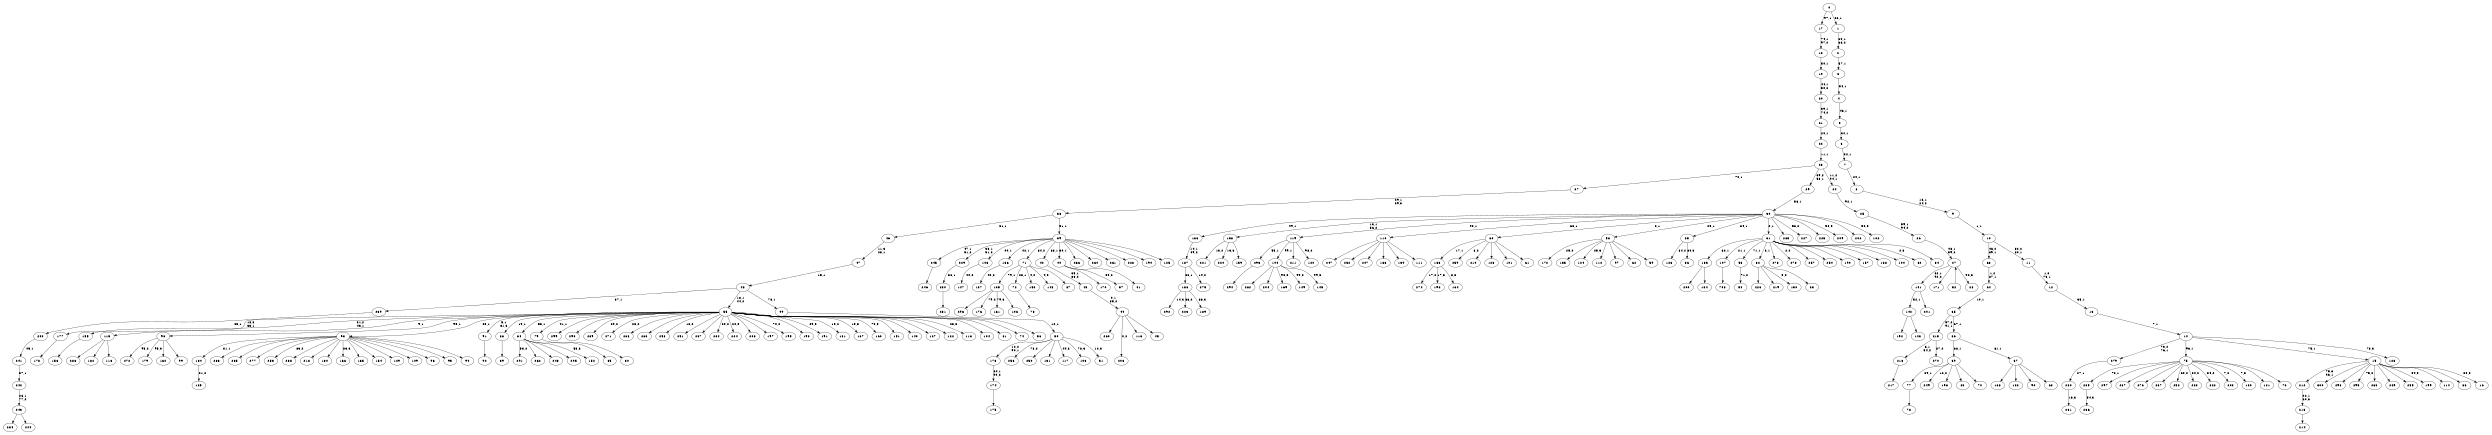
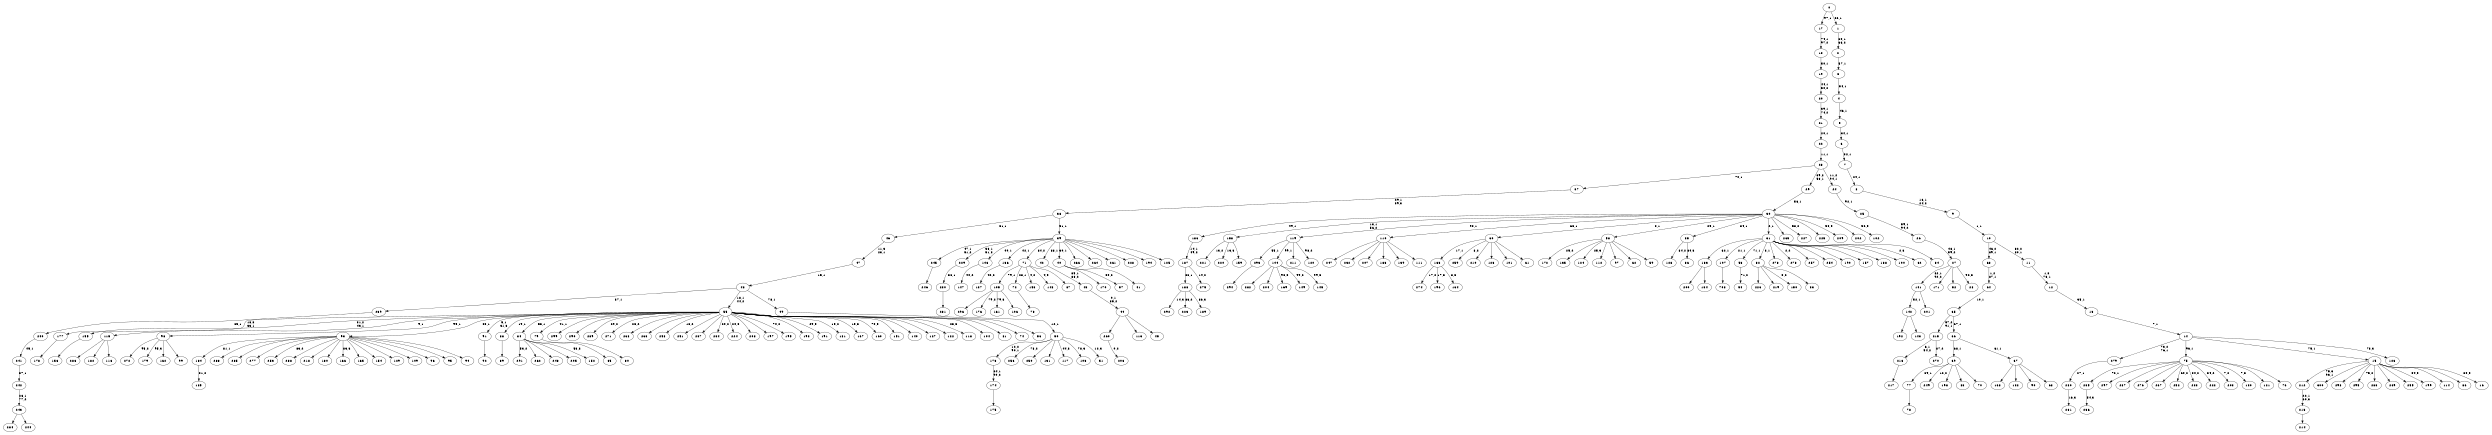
(1956, 276) -> (1953, 274)
(1122, 335) -> (1111, 348)
